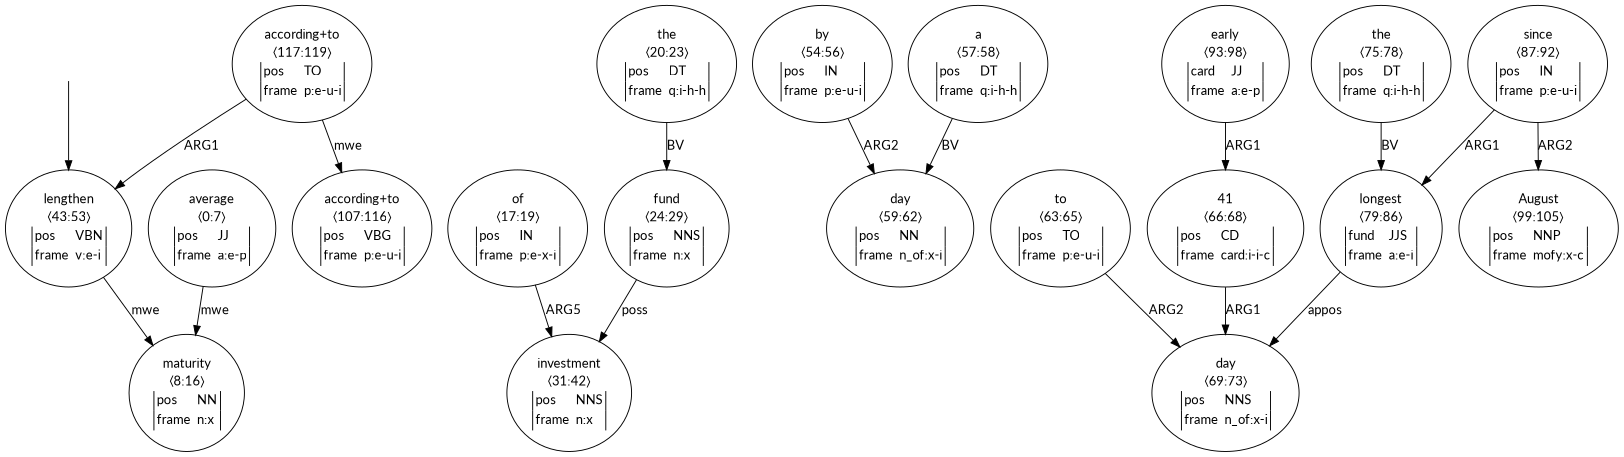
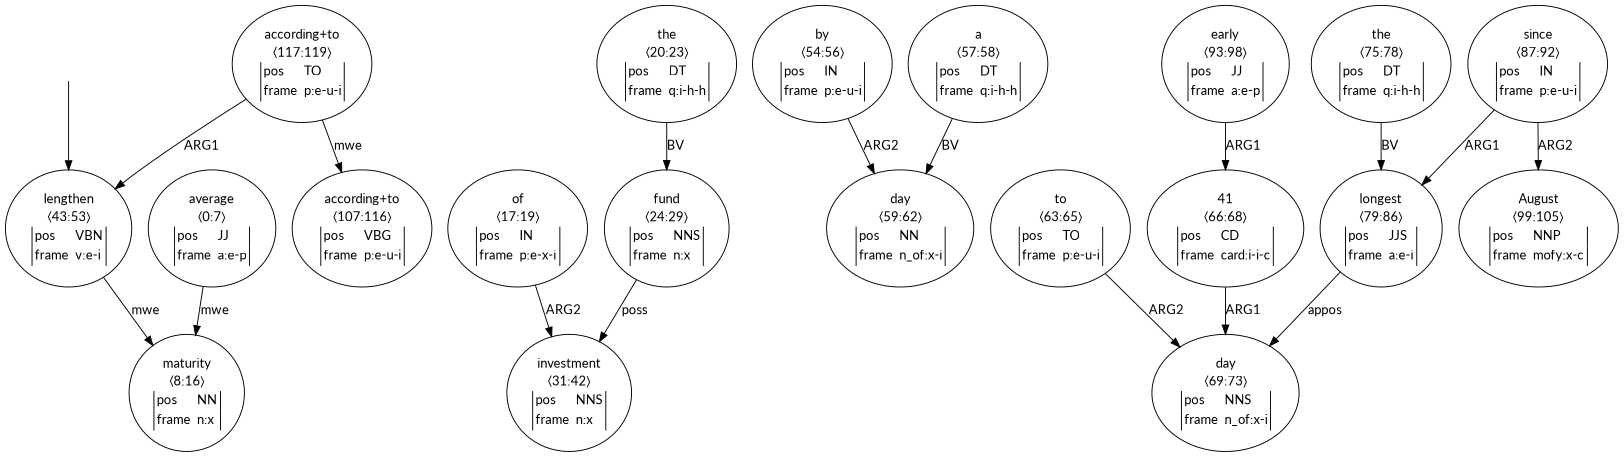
(1203, 71) -> (1201, 71)
(1361, 236) -> (1359, 236)
(564, 311) -> (564, 311)
